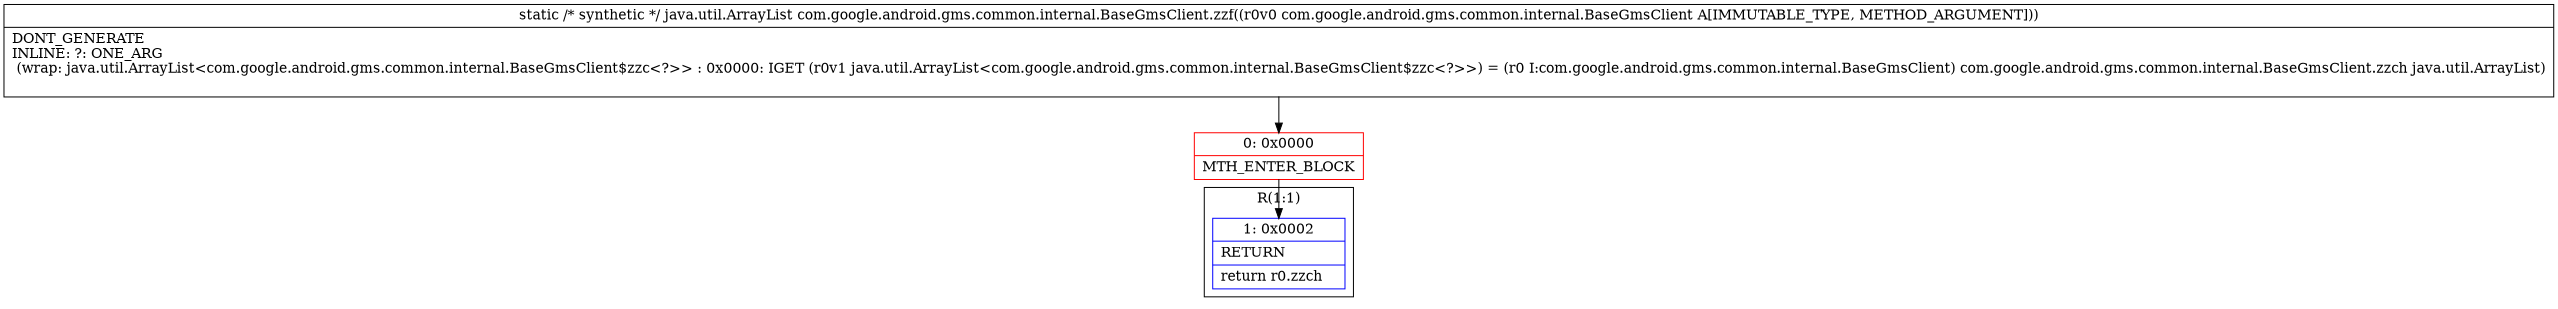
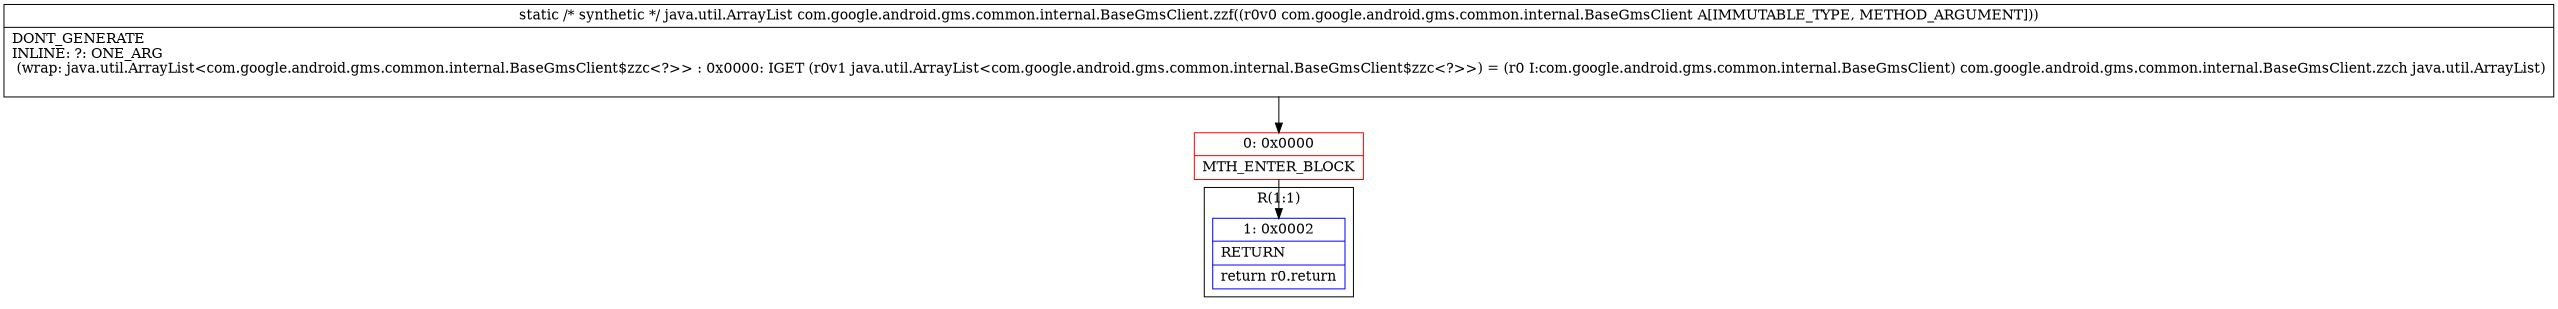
(1272, 276) -> (1279, 276)
